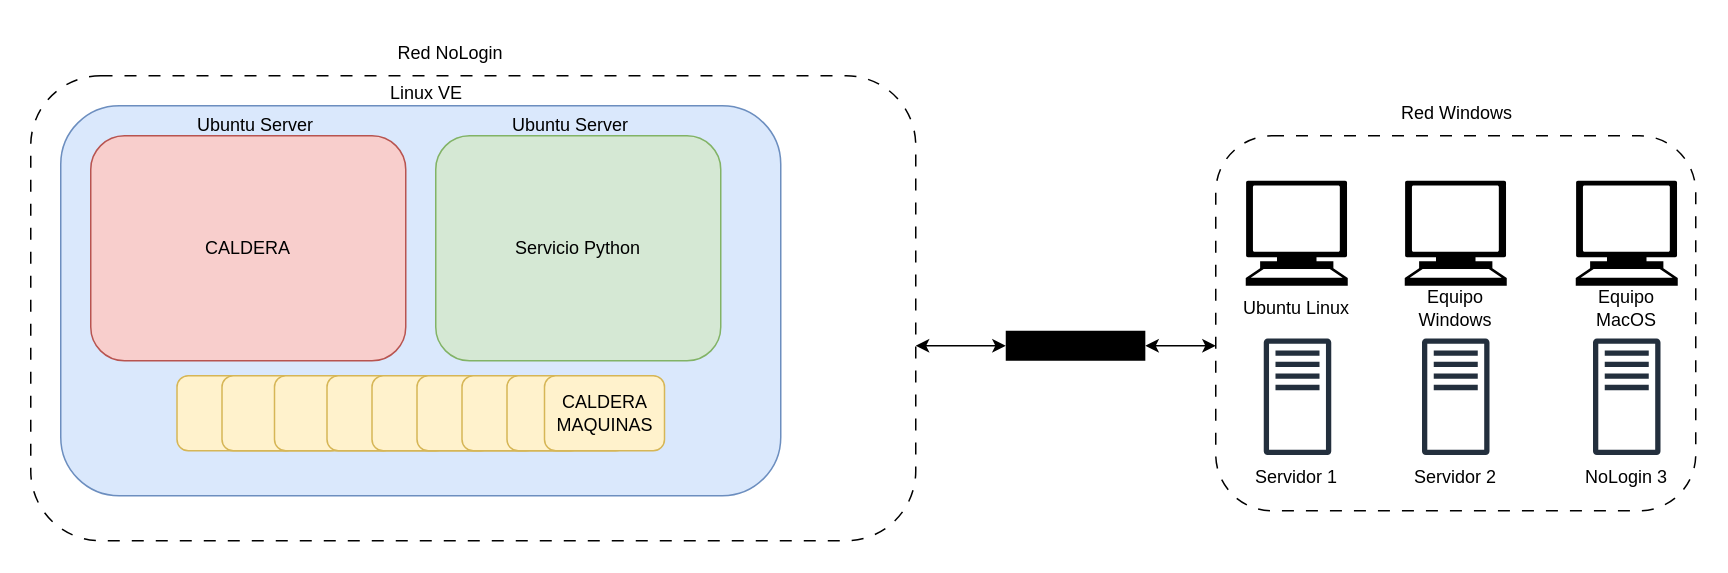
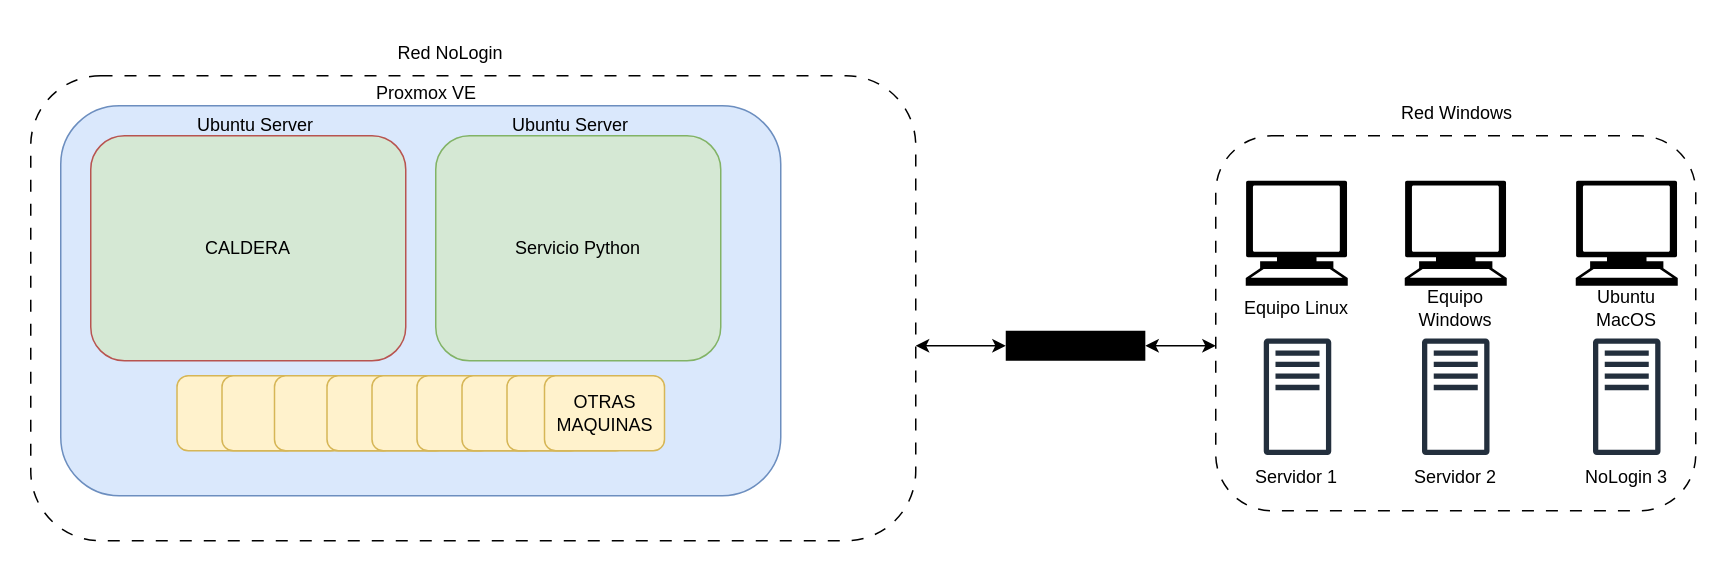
(427, 94) -> (427, 94)
(248, 248) -> (248, 248)
(1297, 308) -> (1297, 308)
(1627, 308) -> (1627, 308)
(605, 413) -> (605, 413)
